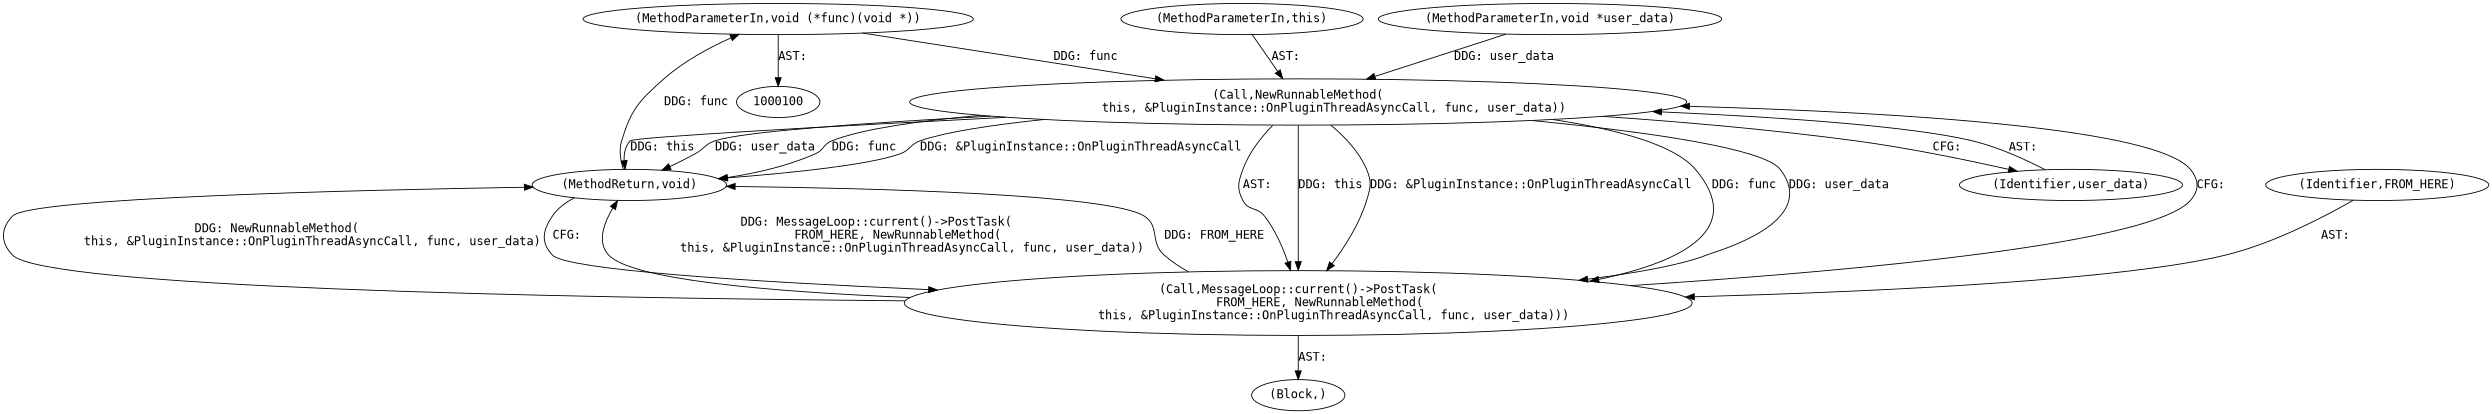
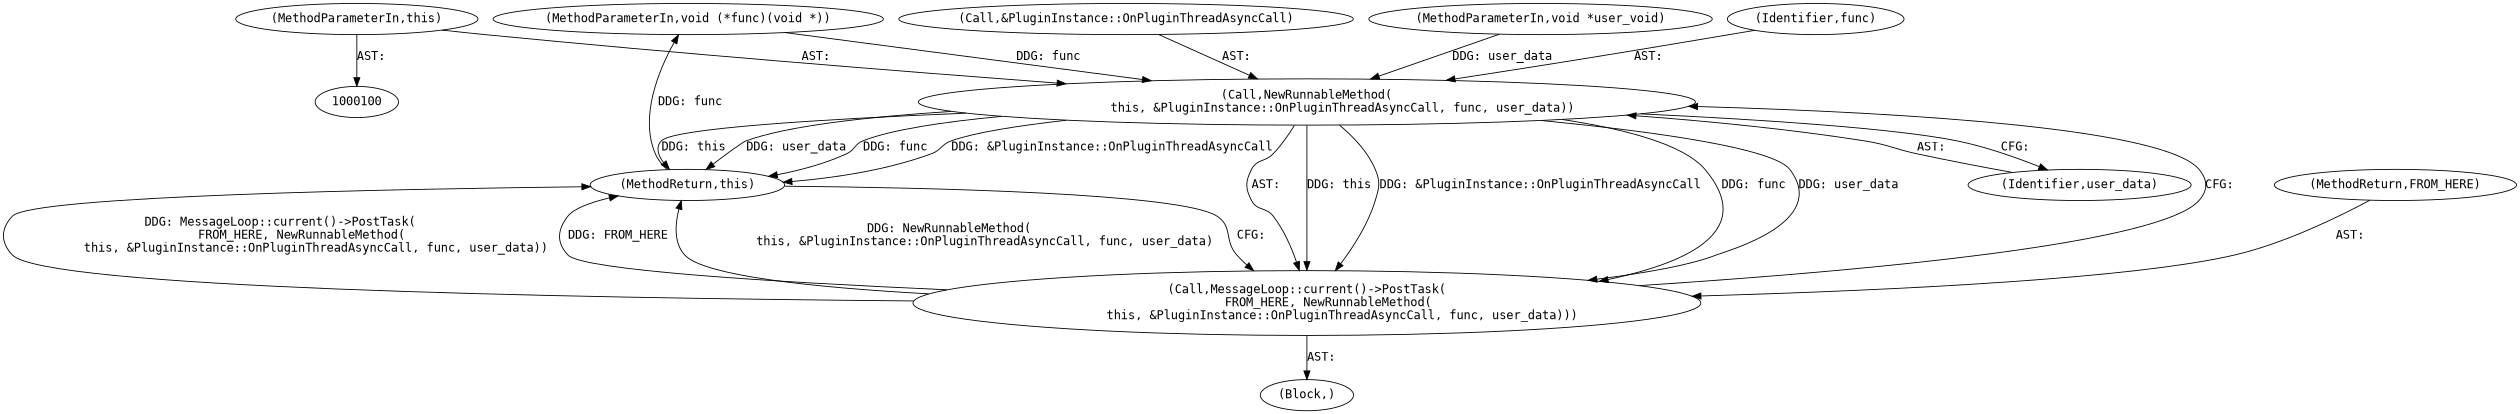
none -> (1126, 19)
(1550, 19) -> (1541, 19)
none -> (1816, 19)
(778, 56) -> (357, 56)
(629, 185) -> (687, 185)
(2377, 185) -> (2395, 185)
